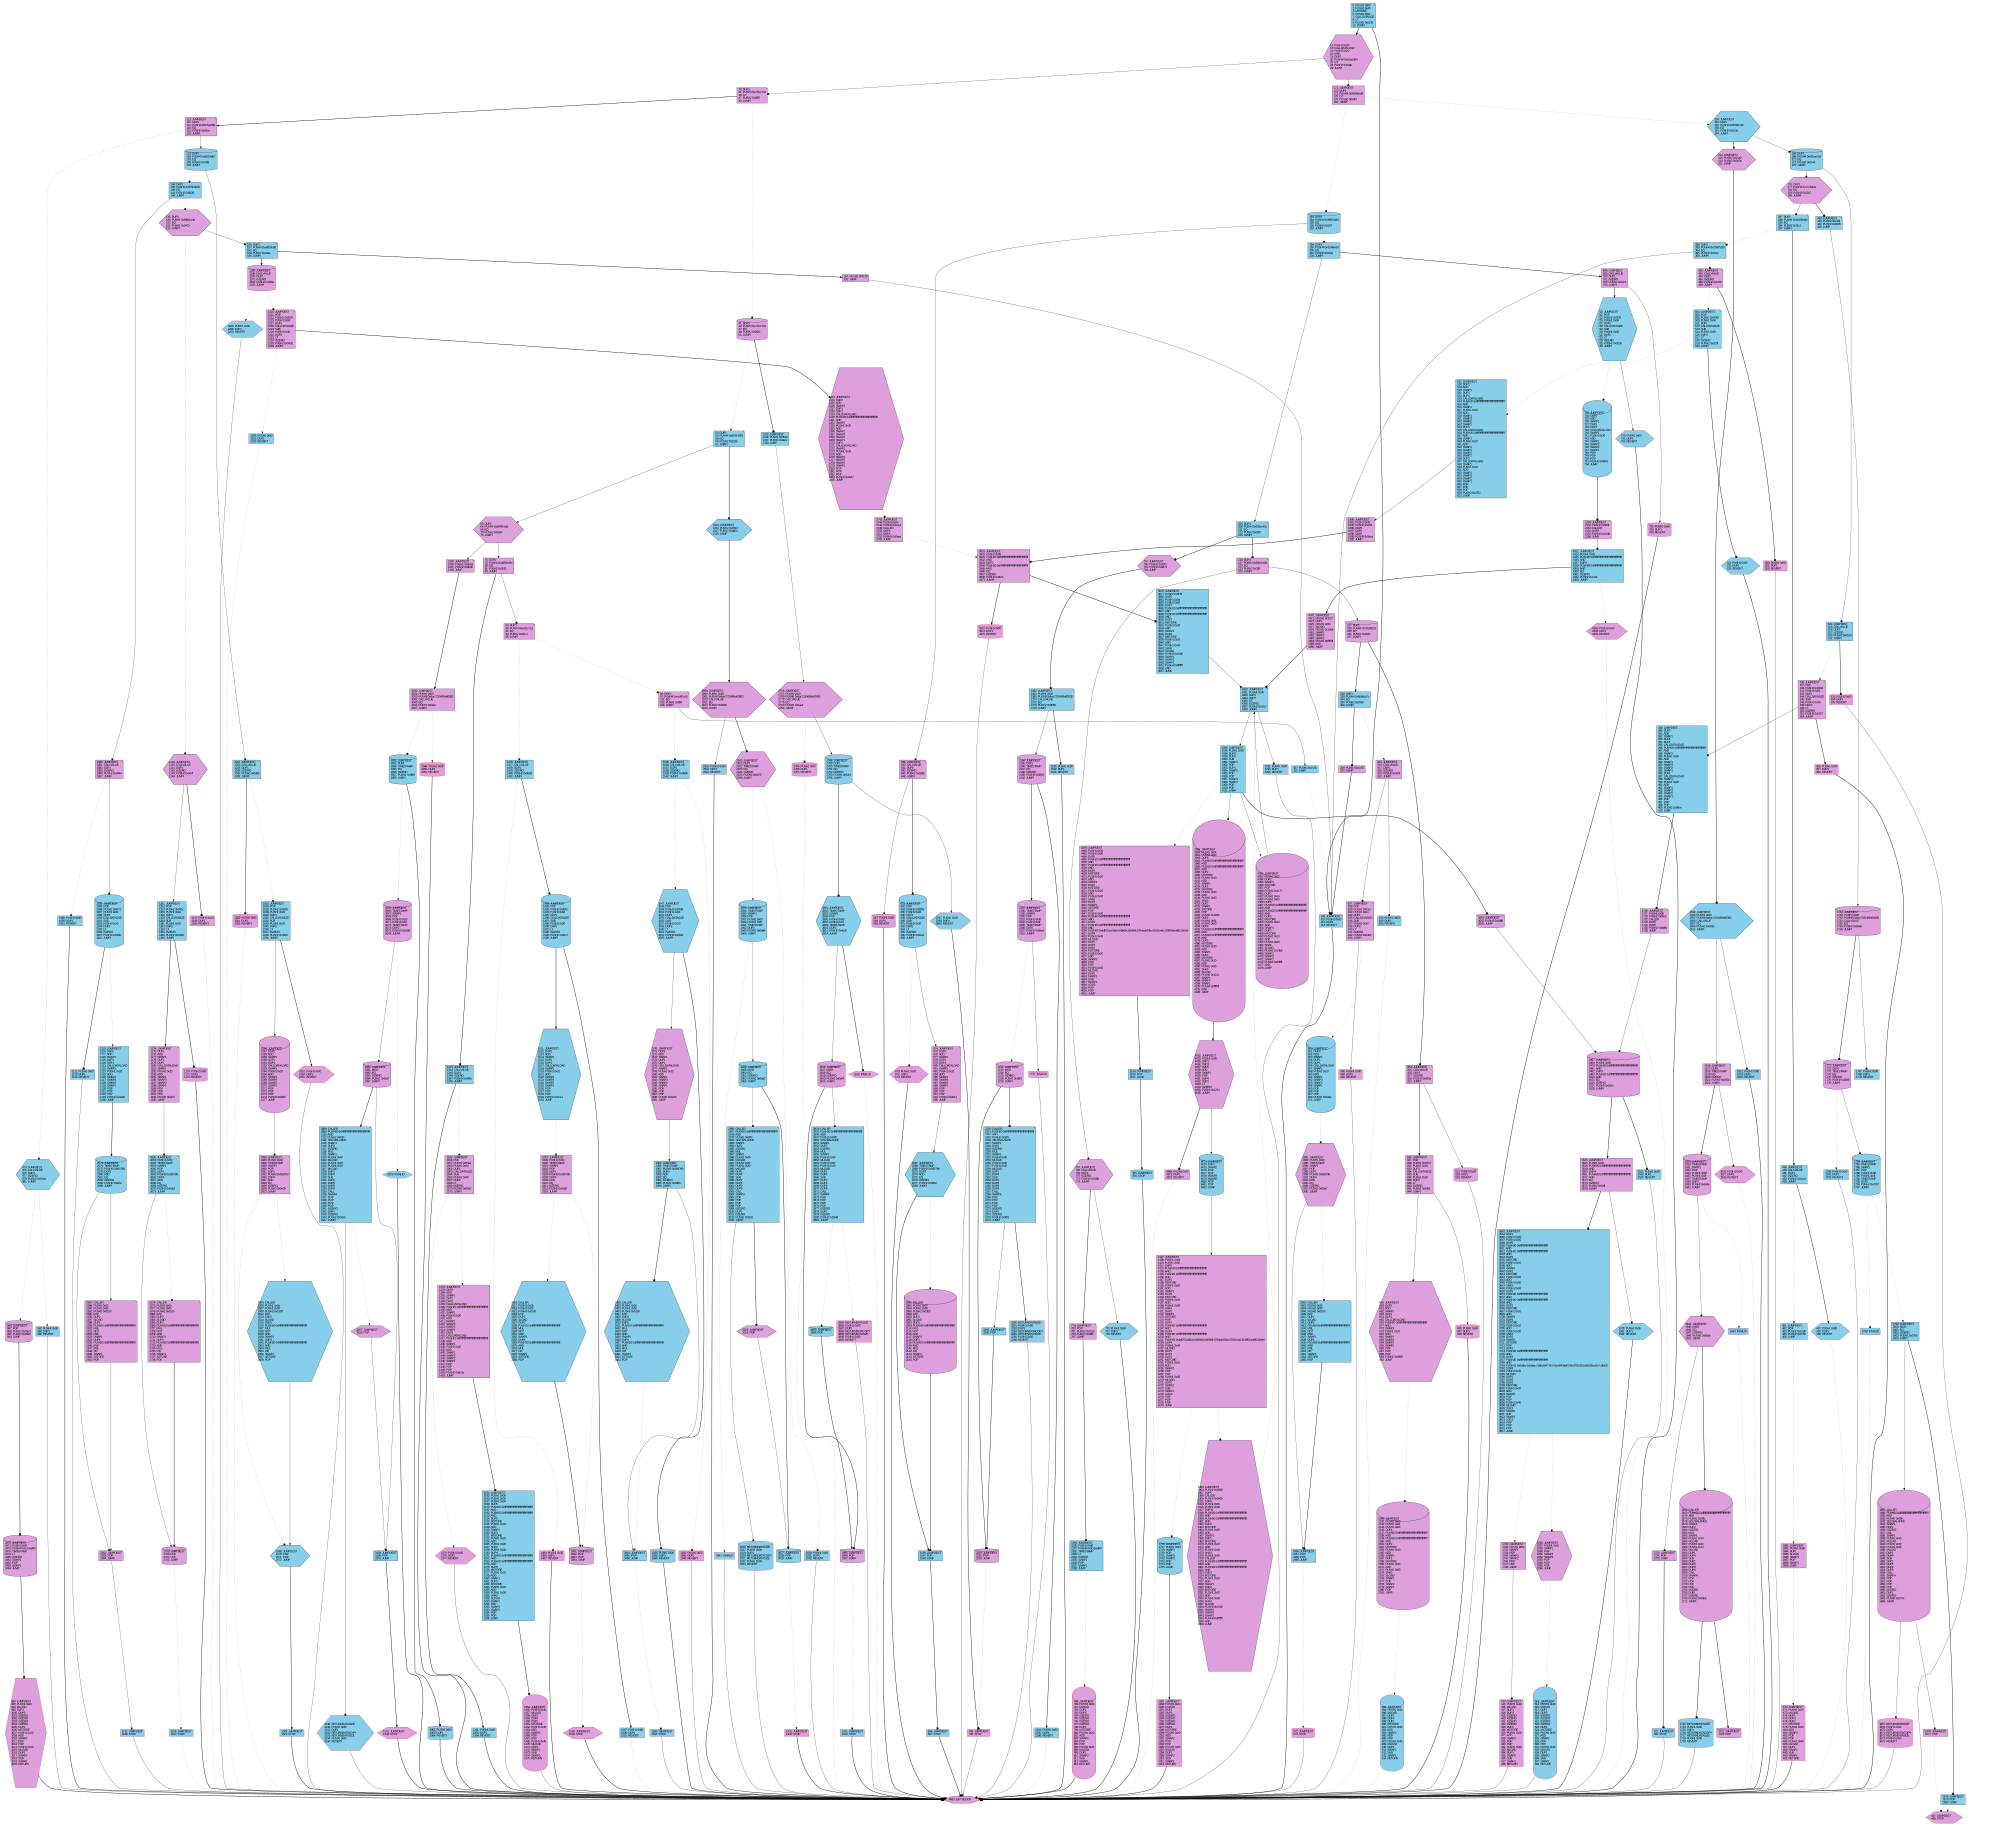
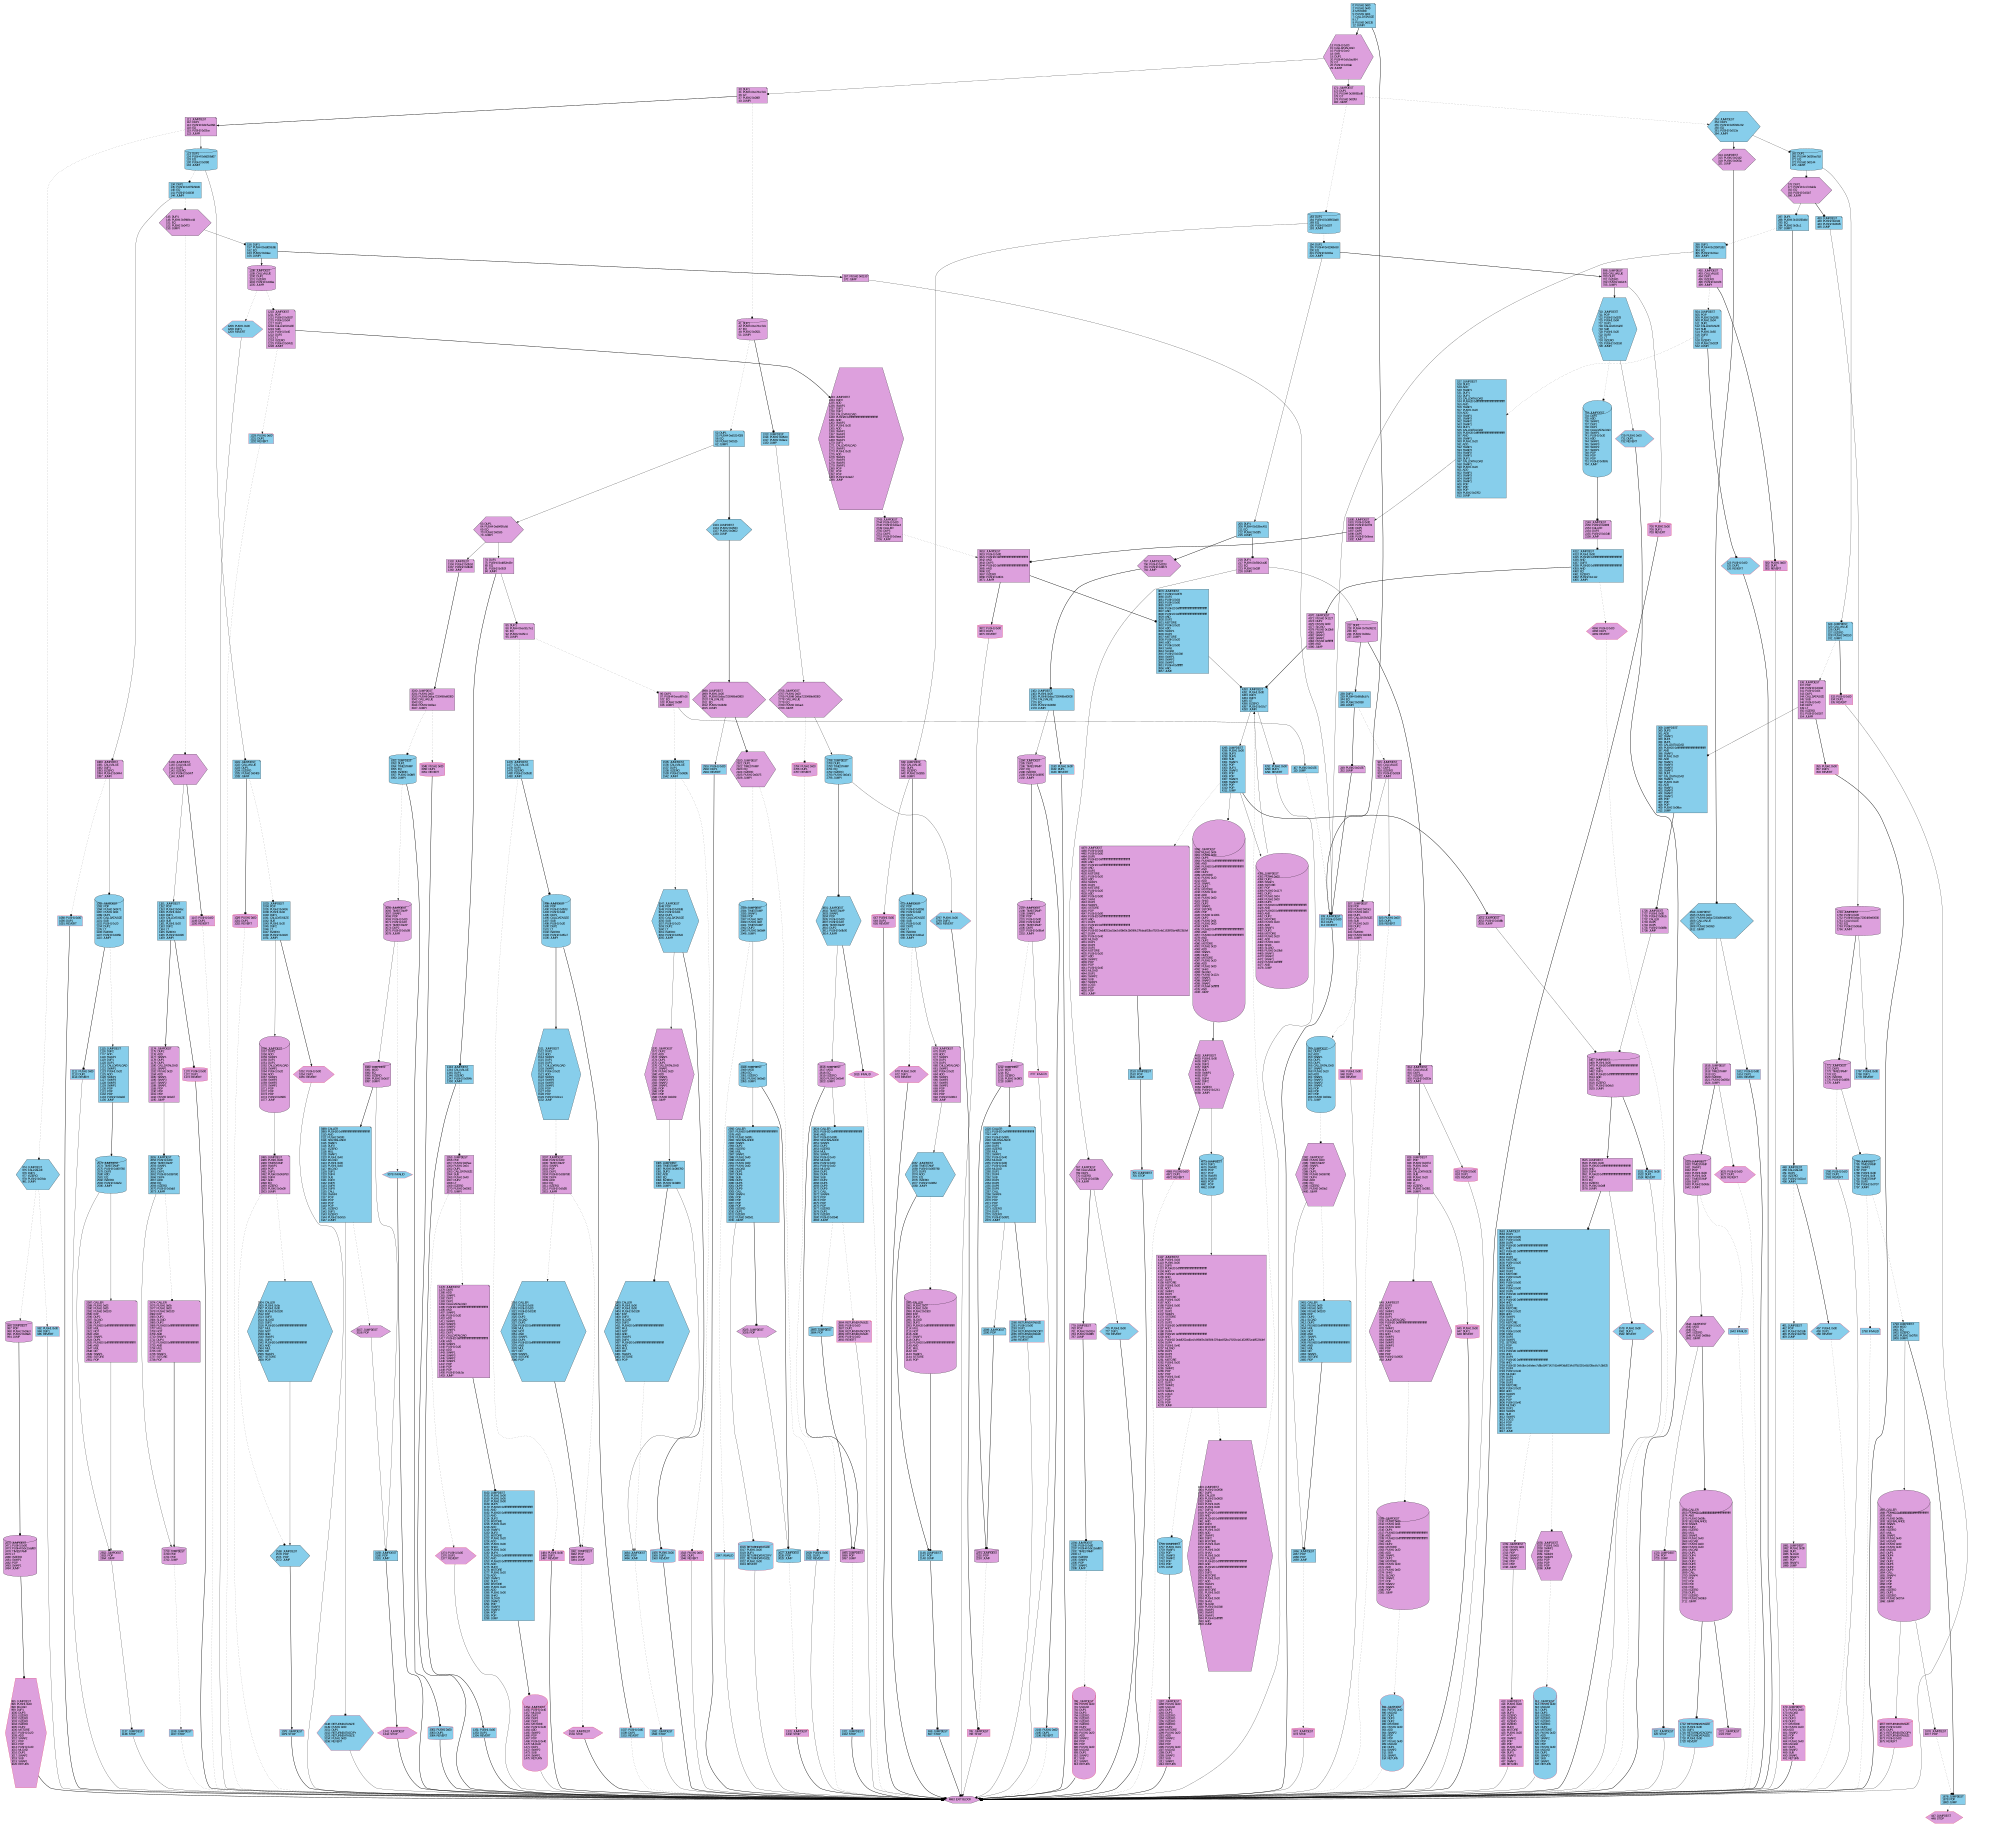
(1935, 1773) -> (1944, 1765)
